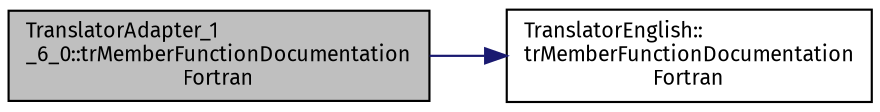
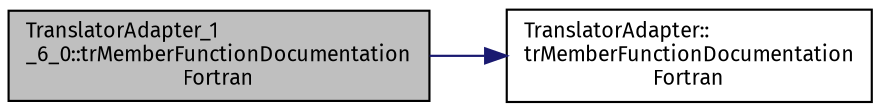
(689, 56) -> (689, 56)
